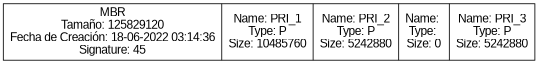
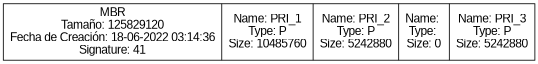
(113, 50) -> (113, 50)
